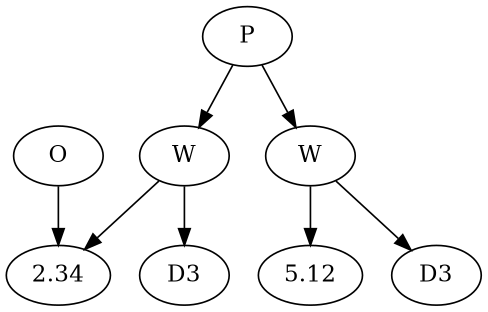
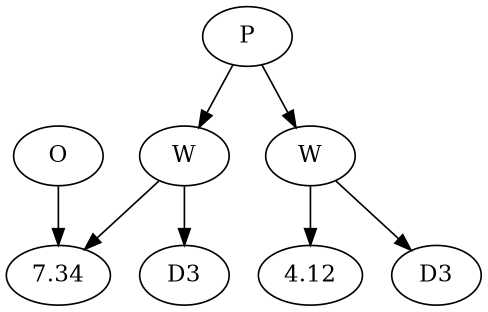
(58, 275) -> (58, 275)
(310, 275) -> (310, 275)
